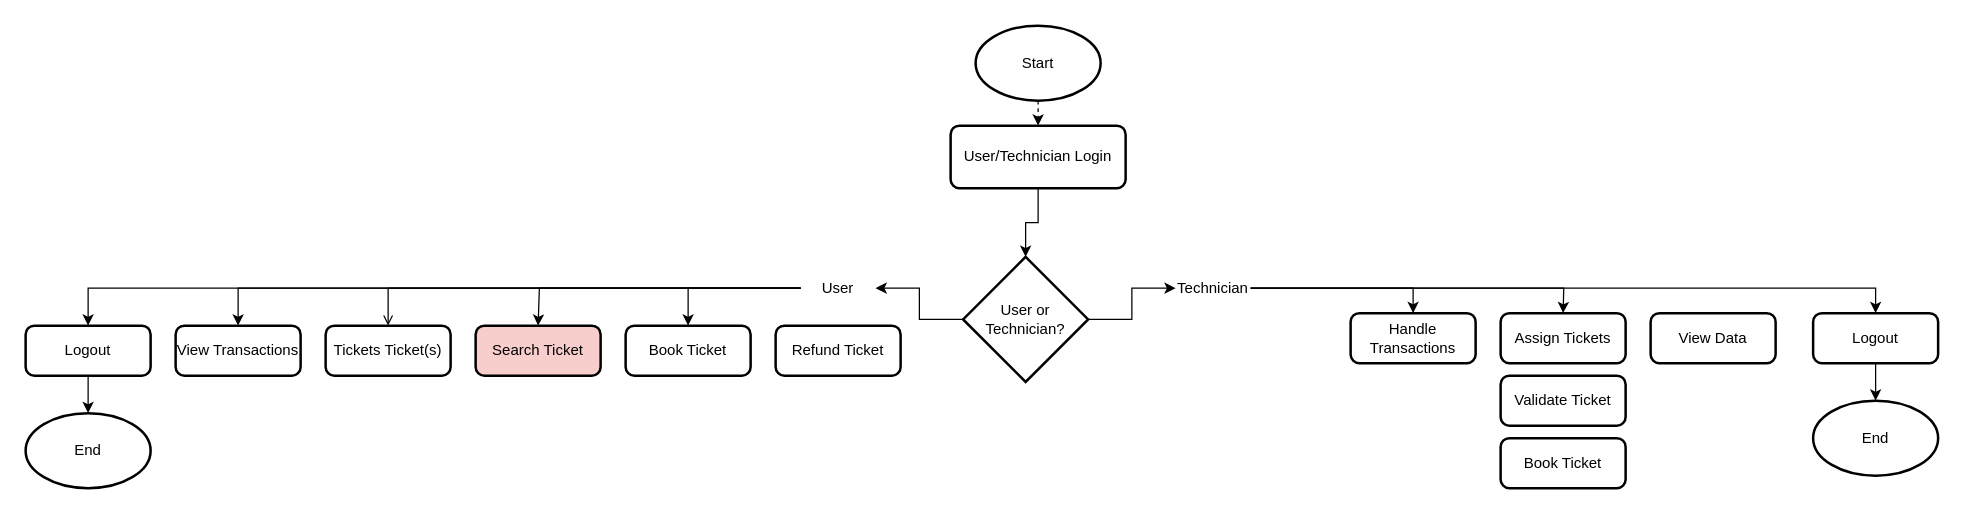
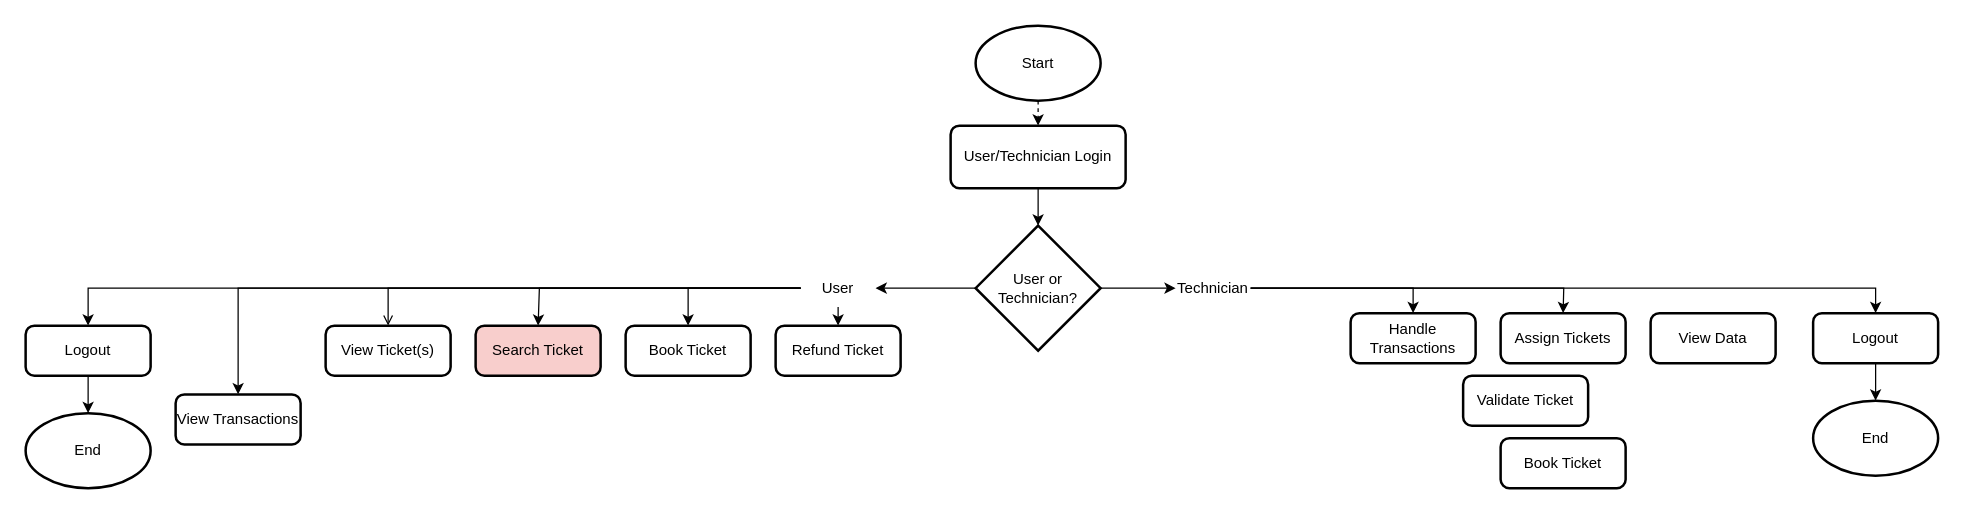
none -> (838, 312)
(1026, 319) -> (1038, 288)
(238, 351) -> (238, 419)
(388, 351) -> (388, 351)
(1563, 401) -> (1526, 401)
